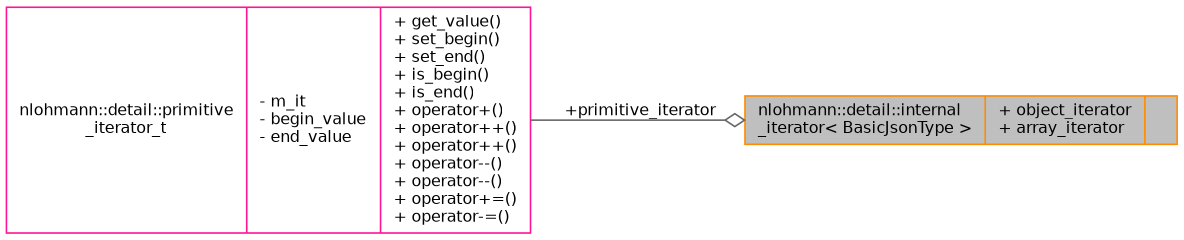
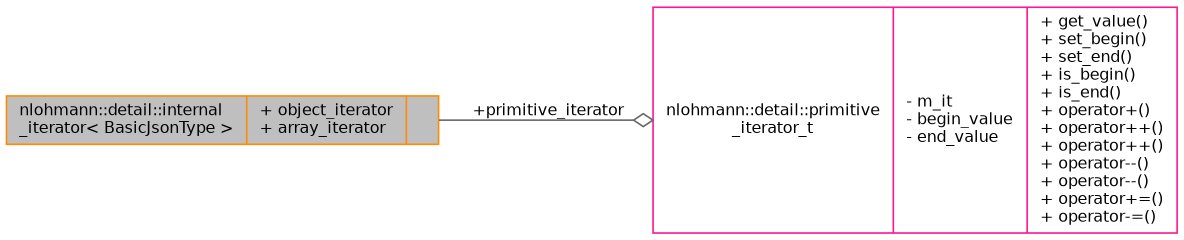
(628, 120) -> (536, 120)
